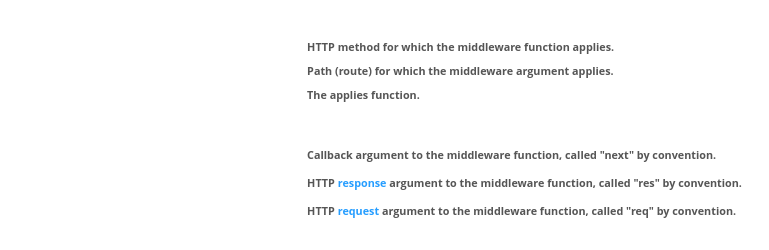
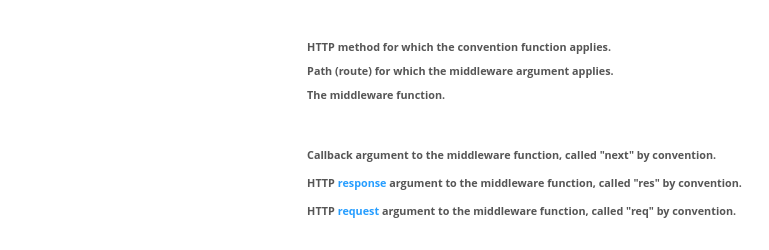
(403, 45) -> (404, 45)
(344, 93) -> (350, 93)
